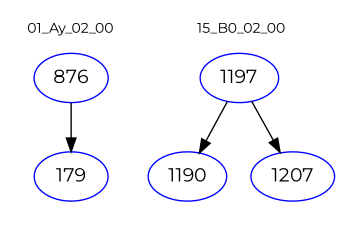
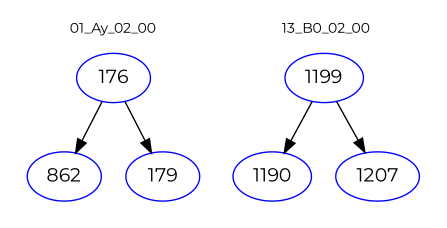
(241, 29) -> (326, 29)
(71, 78) -> (114, 78)
(239, 78) -> (324, 78)
none -> (64, 176)
